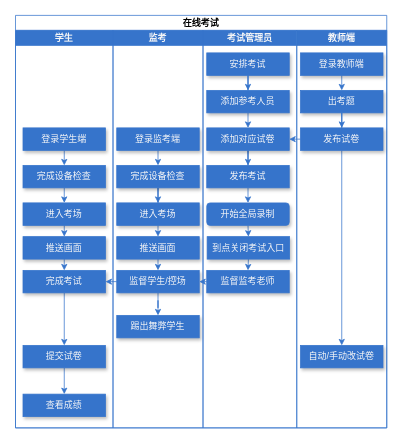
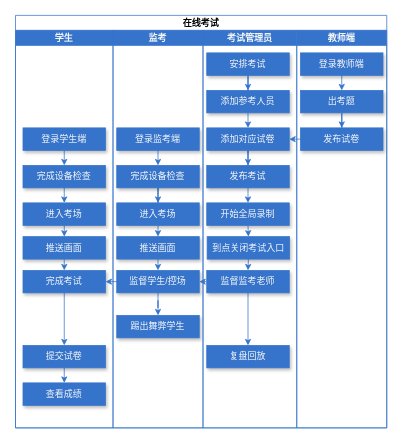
(248, 214) -> (248, 214)
(342, 245) -> none
none -> (248, 339)
none -> (248, 357)
(342, 357) -> none
(64, 405) -> (64, 394)
